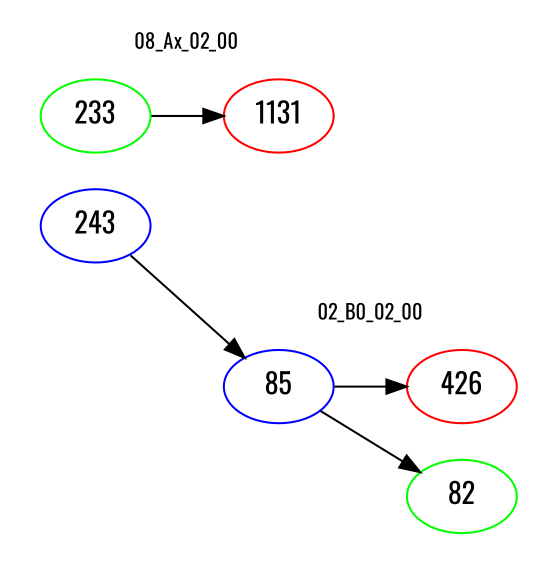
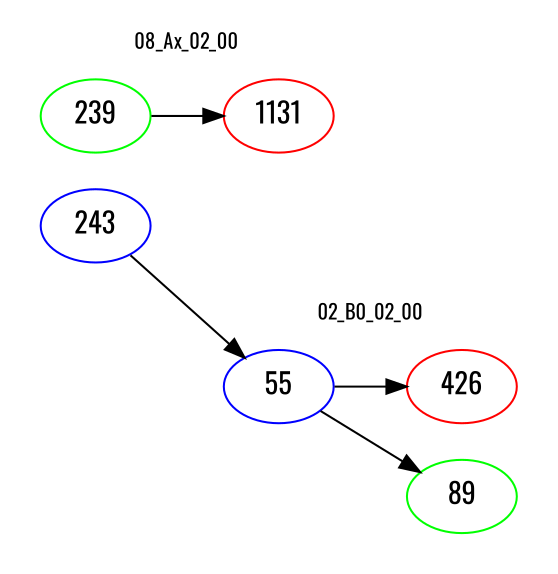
(96, 116) -> (96, 116)
(279, 387) -> (279, 387)
(462, 496) -> (462, 496)
